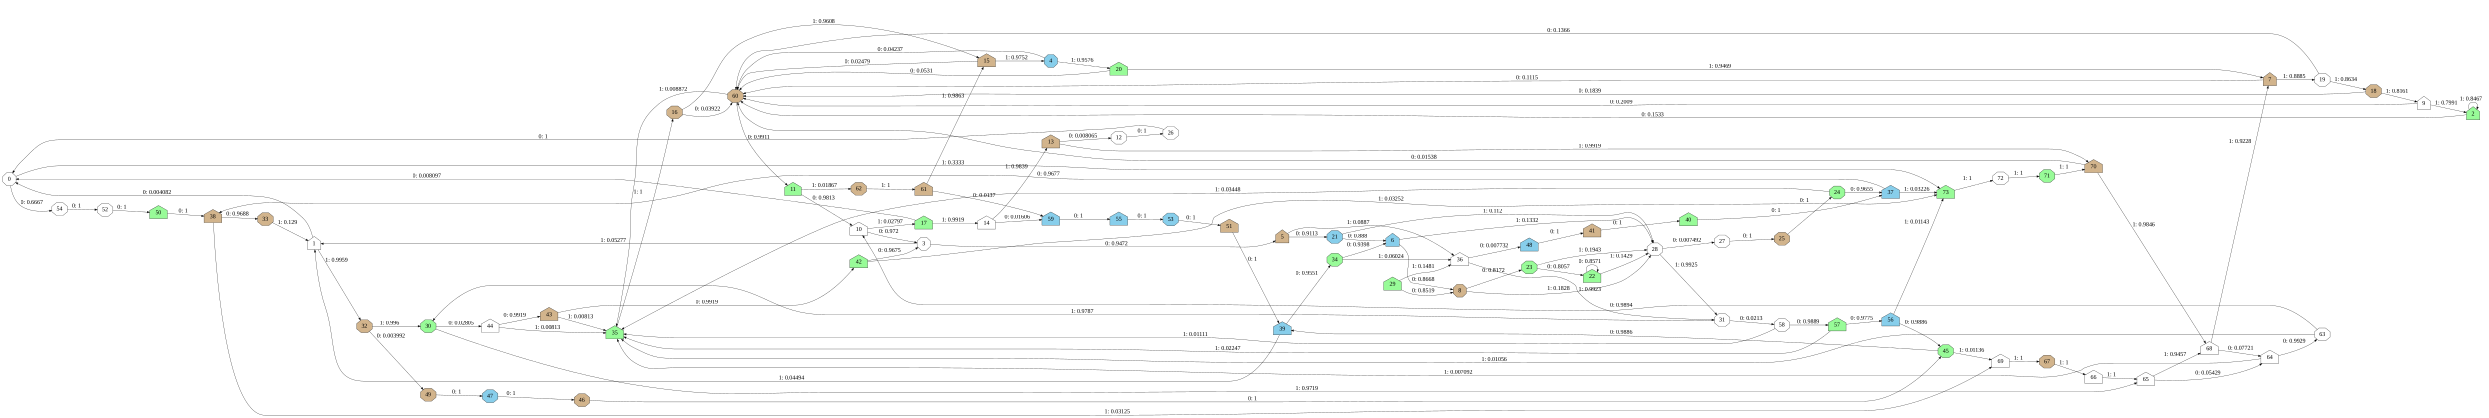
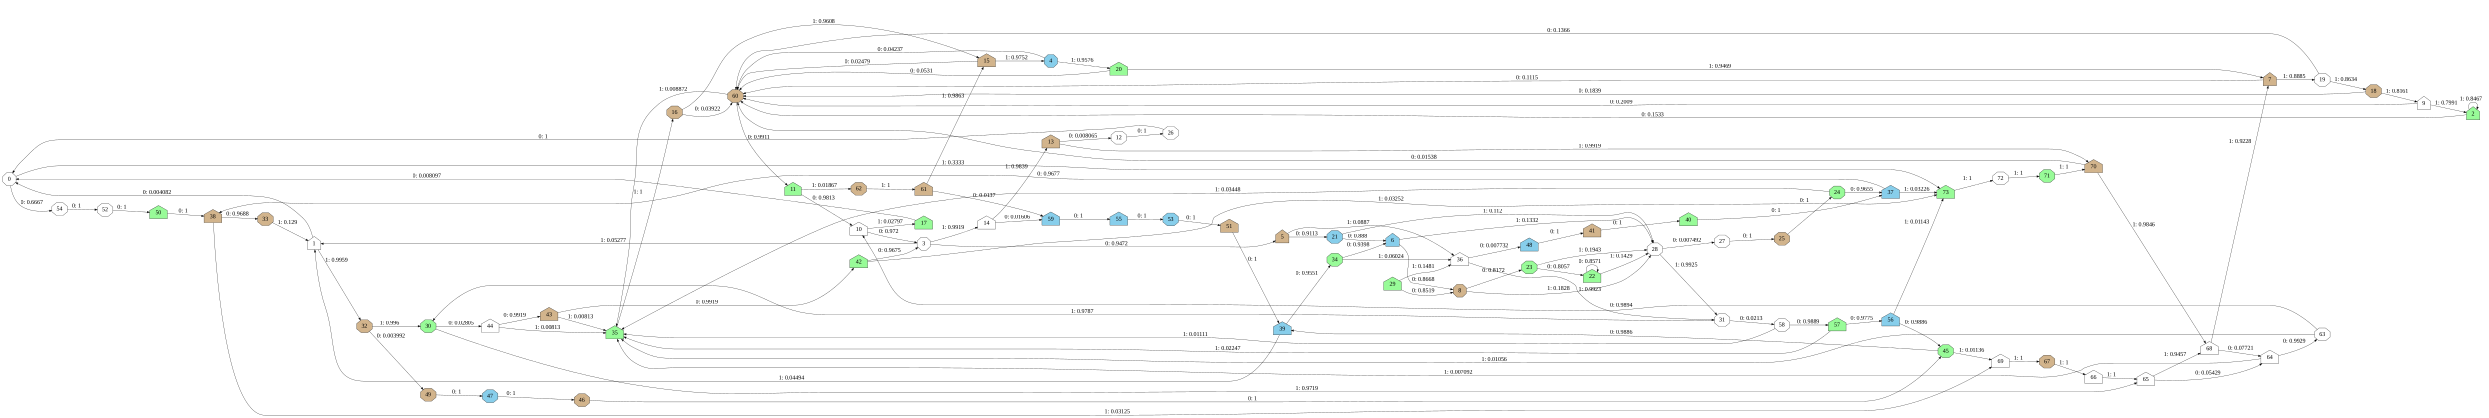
(954, 223) -> (953, 236)
